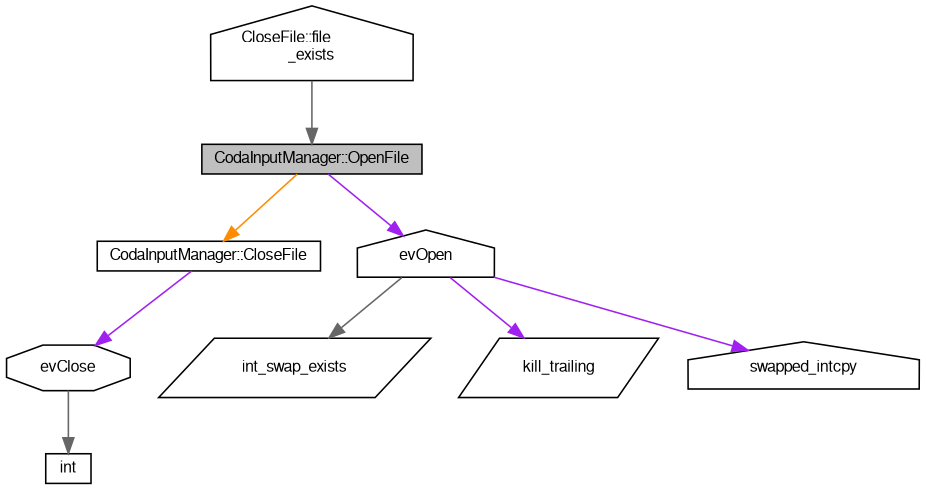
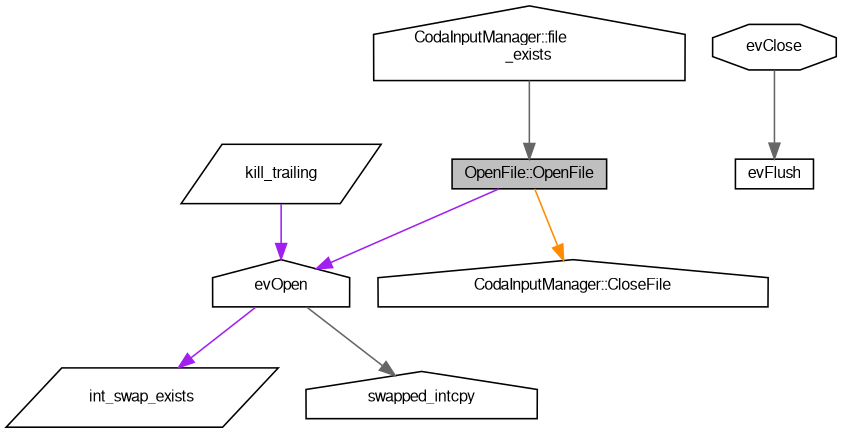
(312, 47) -> (529, 47)
(312, 159) -> (529, 174)
(209, 256) -> (573, 286)
(150, 303) -> none
(372, 303) -> (223, 333)
(481, 303) -> (281, 224)
(613, 312) -> (345, 336)
(68, 469) -> (774, 174)
